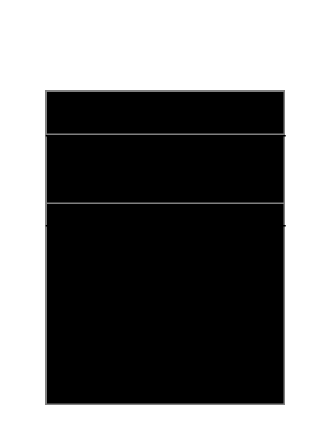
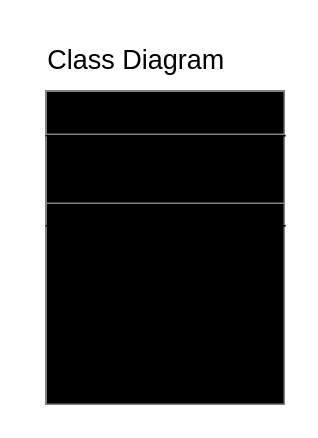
none -> (136, 61)
(167, 210) -> (167, 210)
